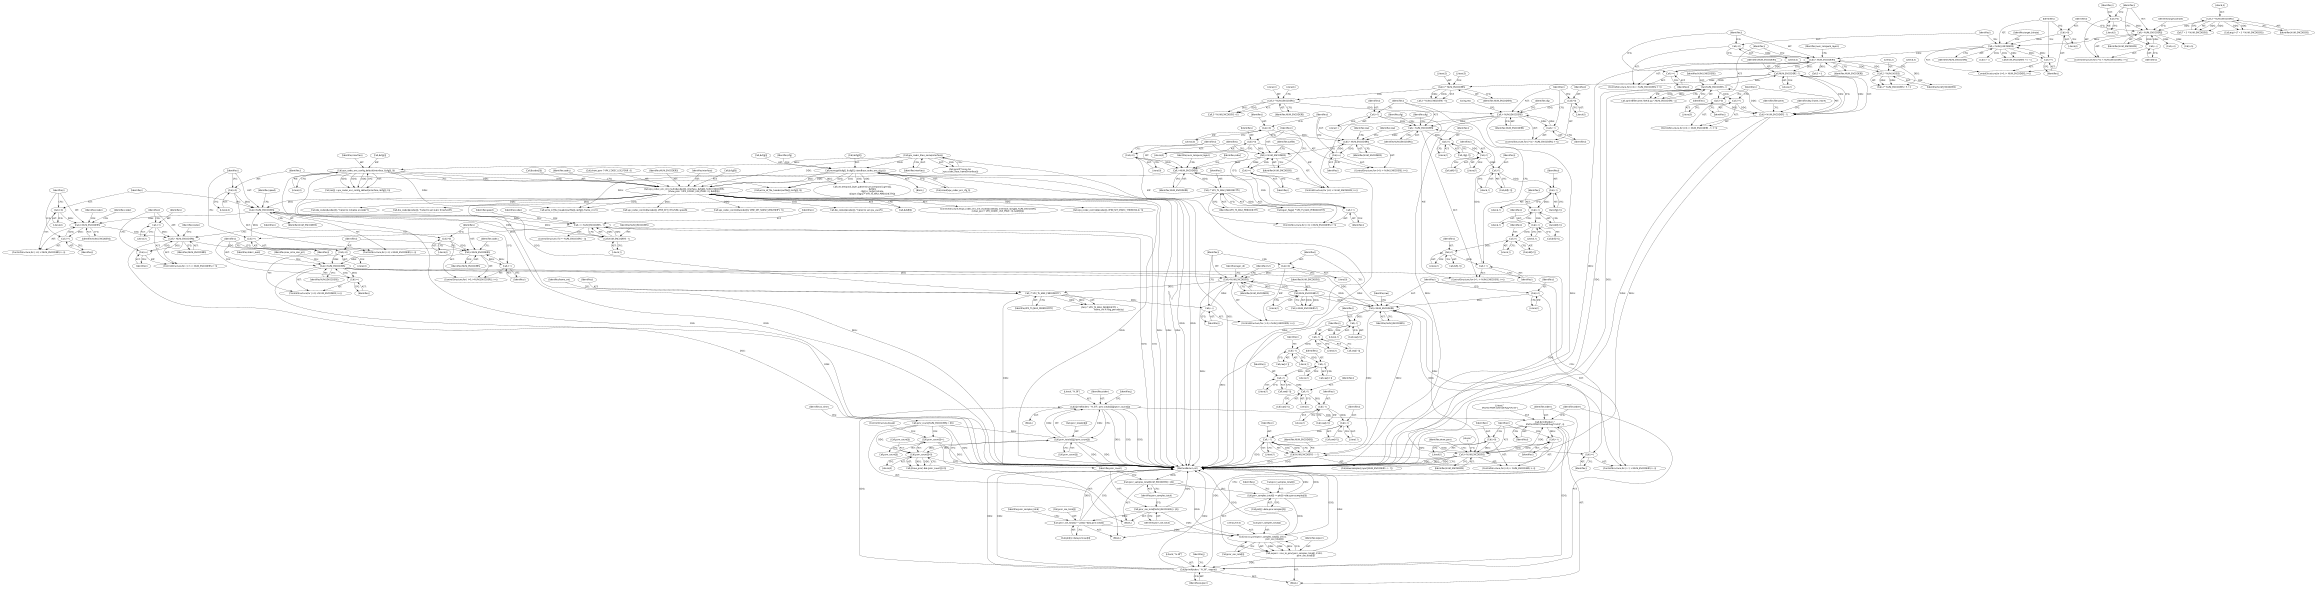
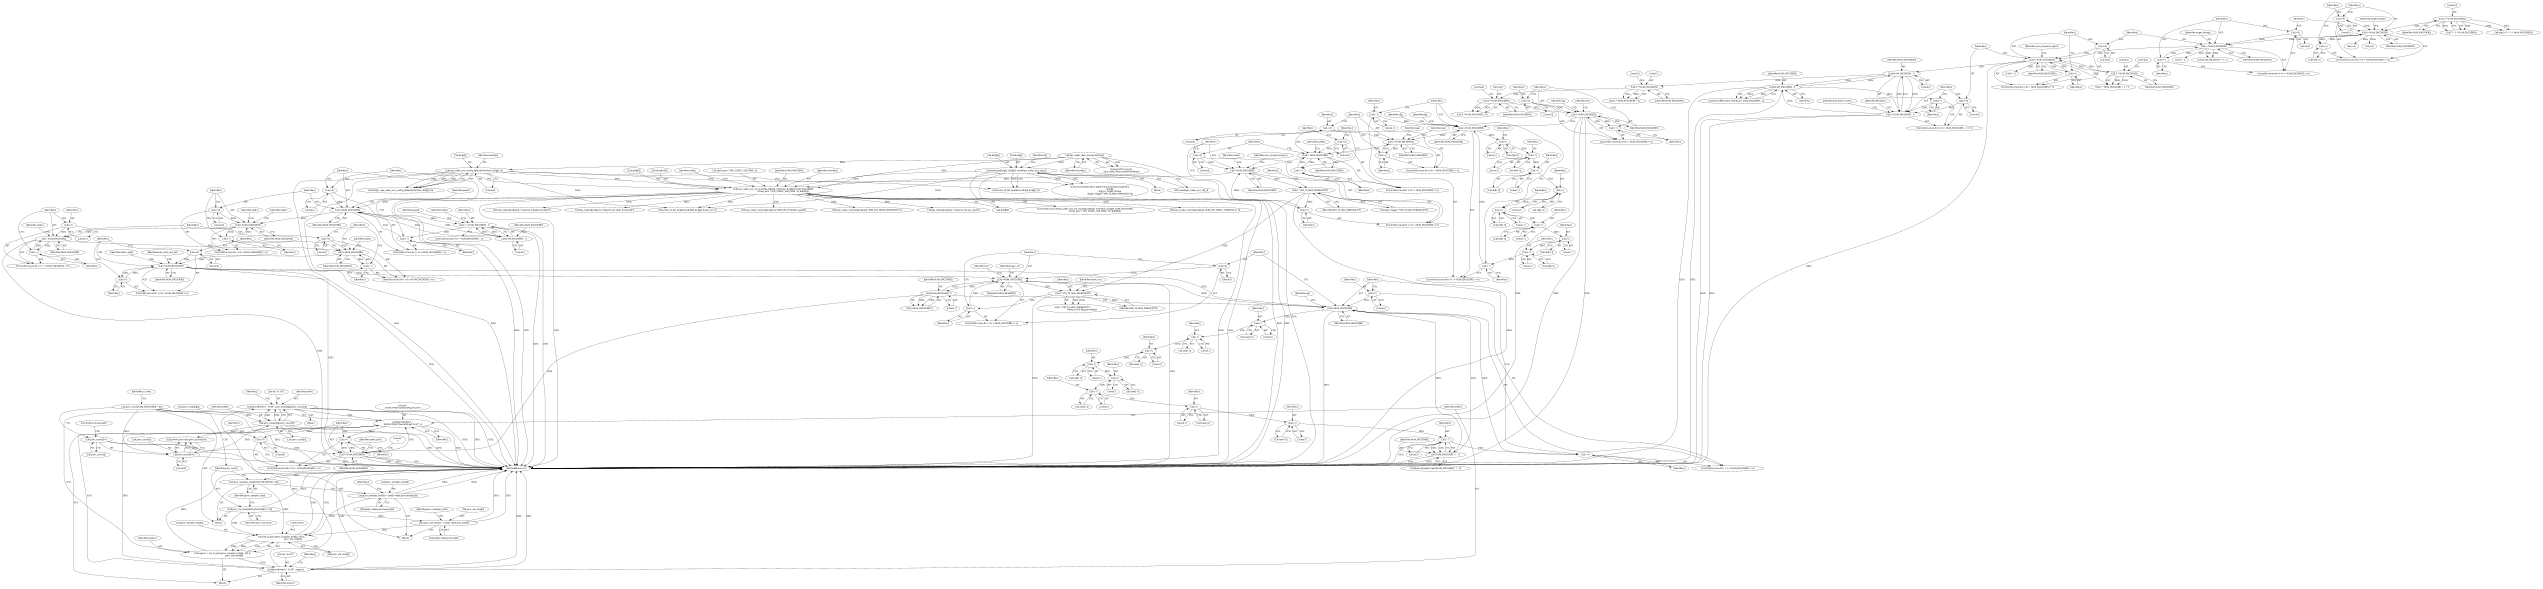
(1889, 74) -> (2124, 74)
(1465, 101) -> (1583, 101)
(988, 443) -> (230, 430)
